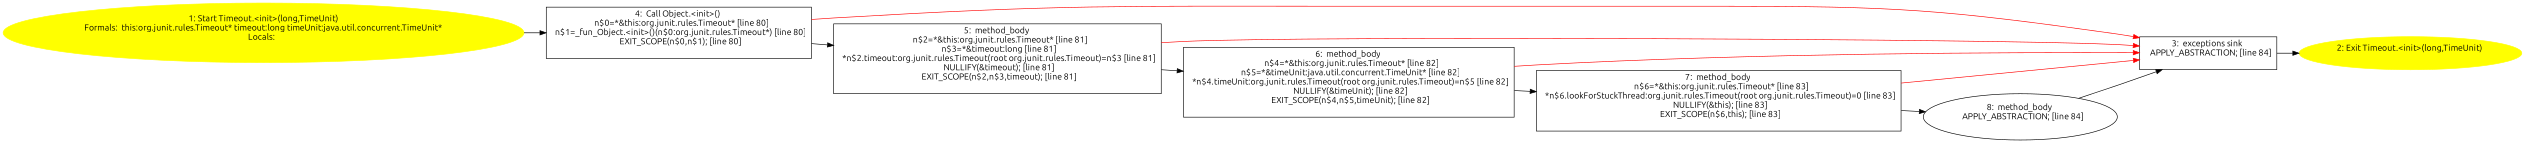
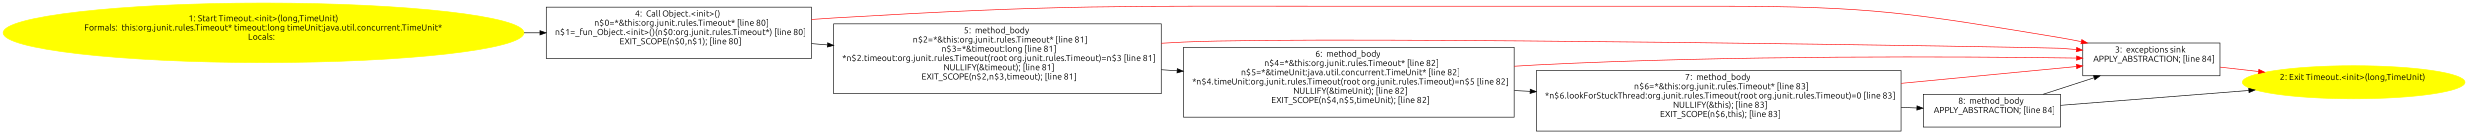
(2285, 53) -> (2239, 69)
none -> (2155, 98)
(2020, 117) -> (1992, 111)
